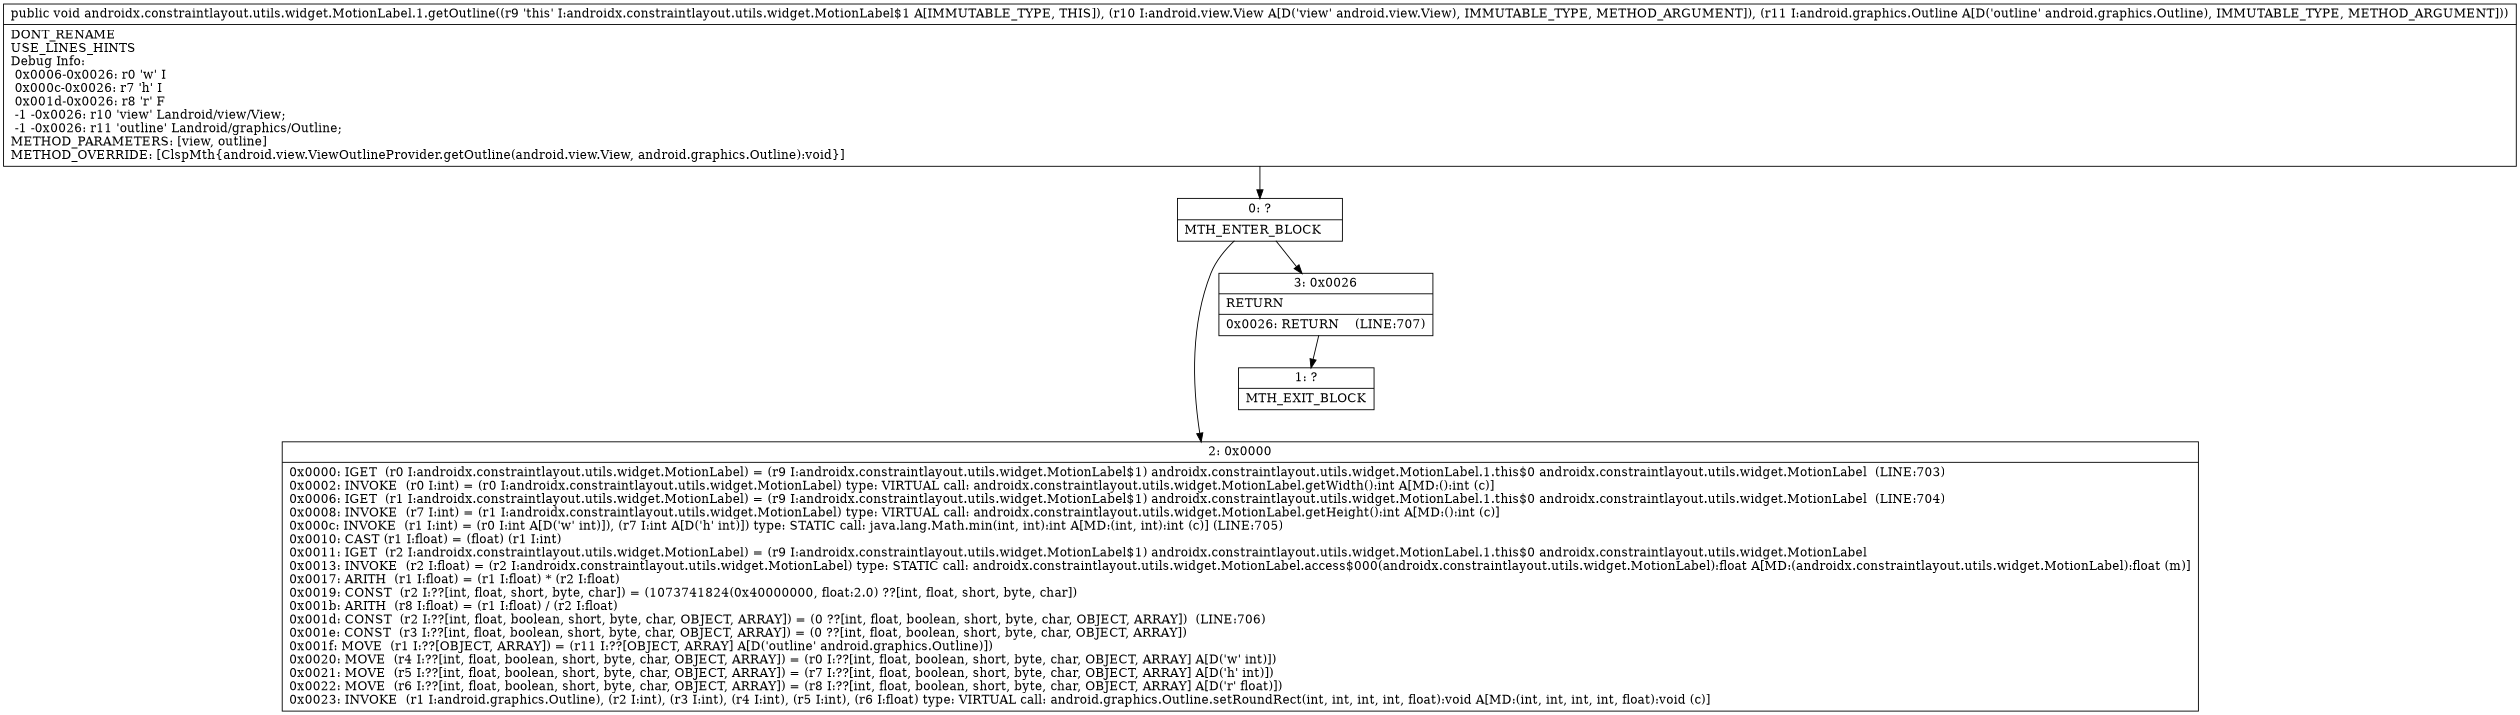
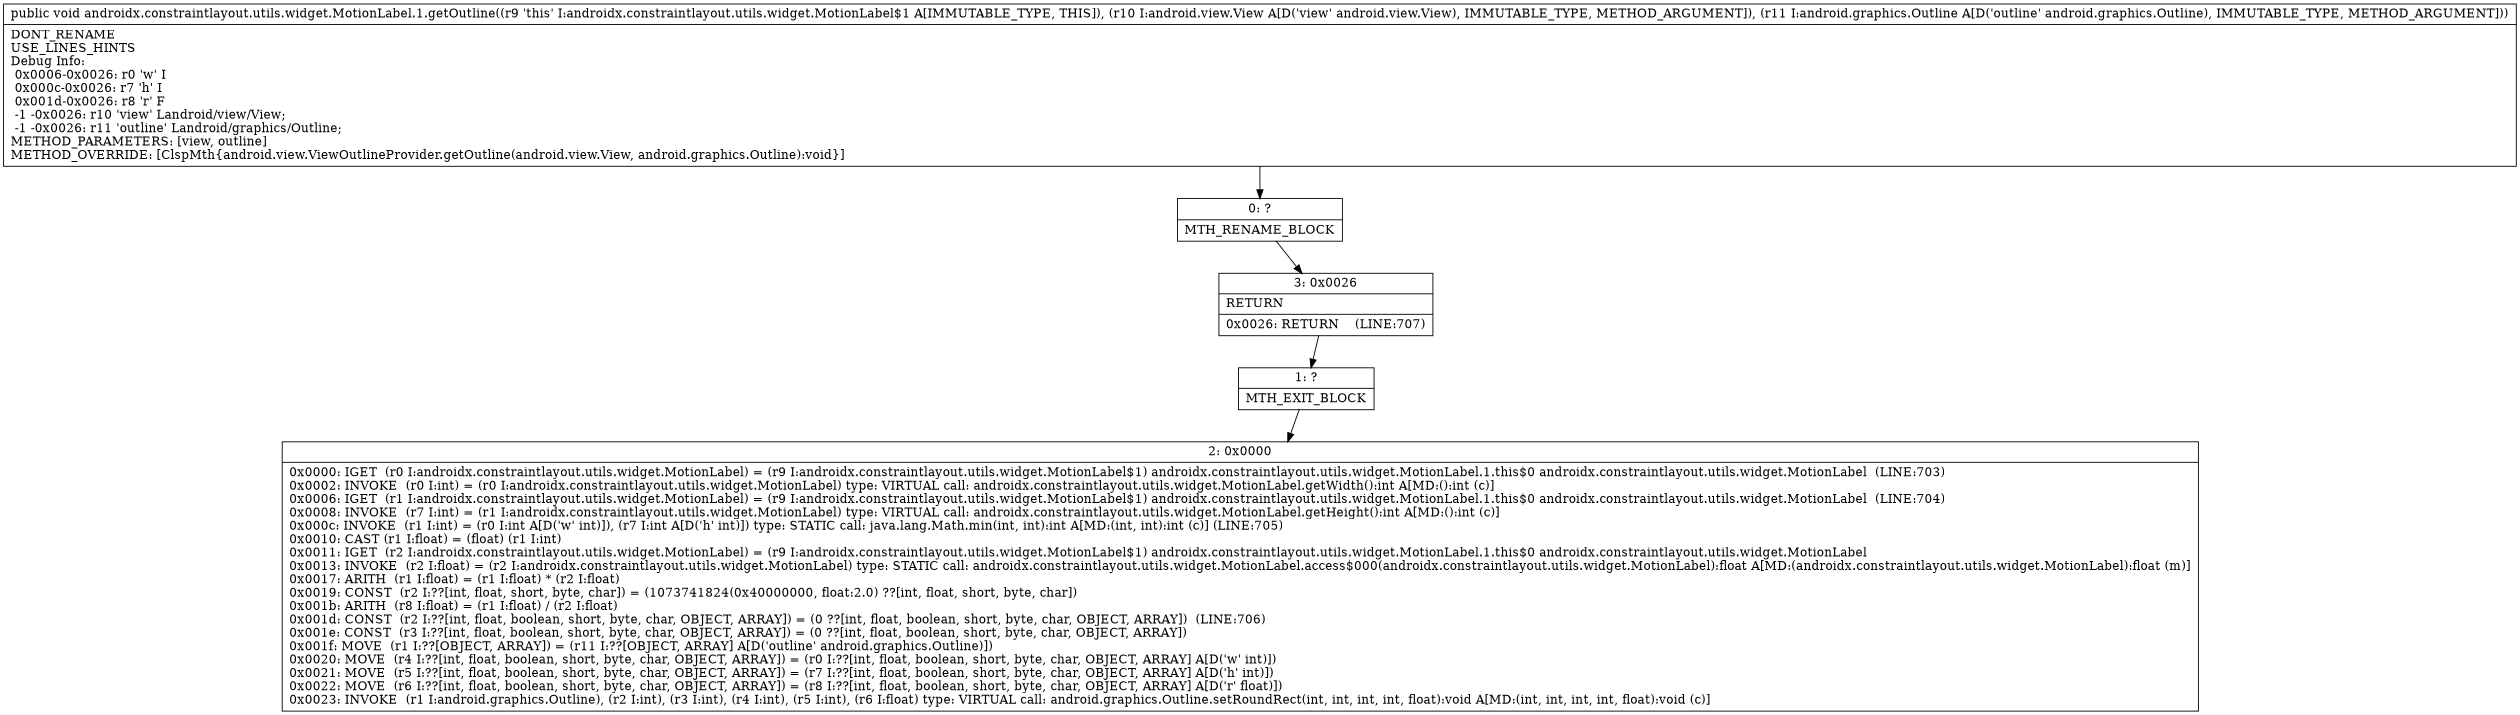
(1253, 230) -> (1260, 230)
(1197, 332) -> (1295, 421)
